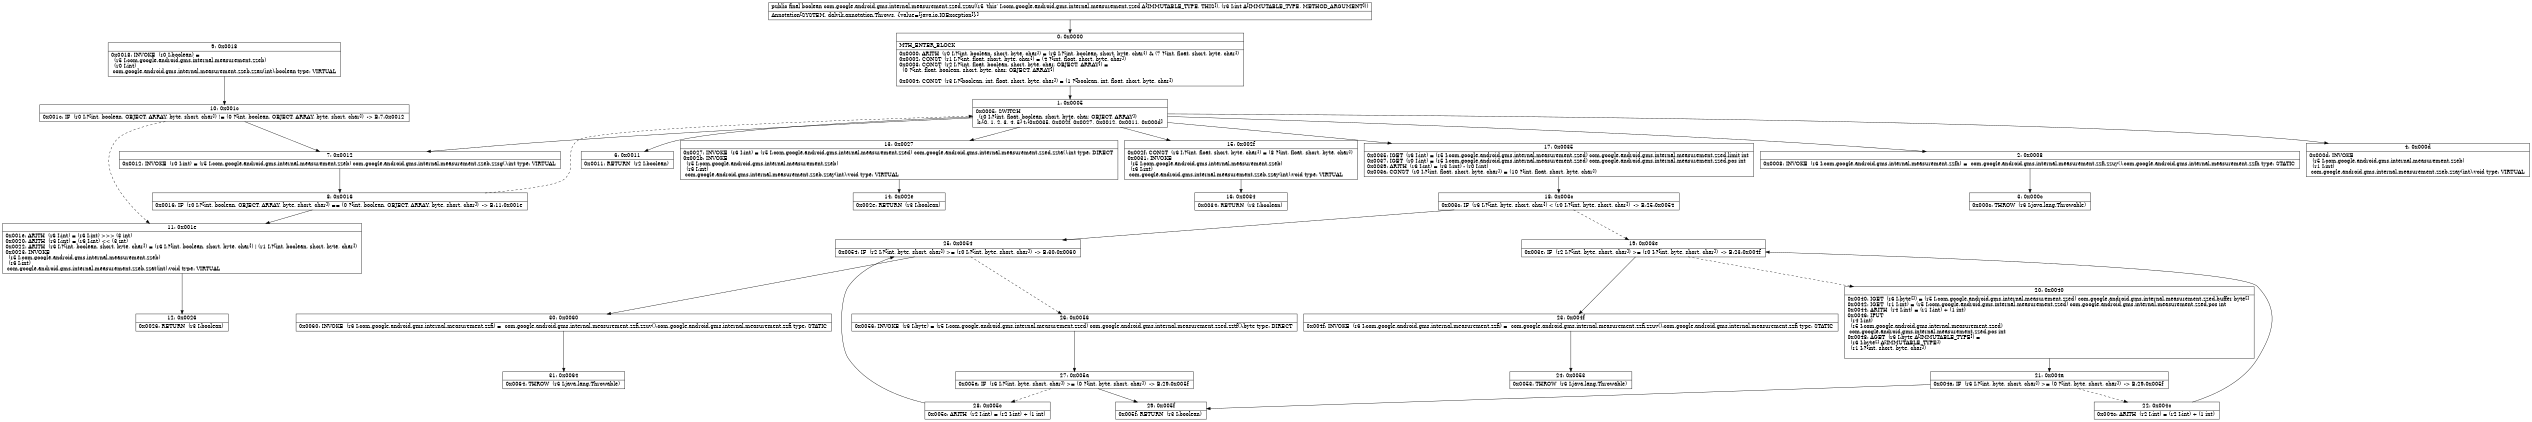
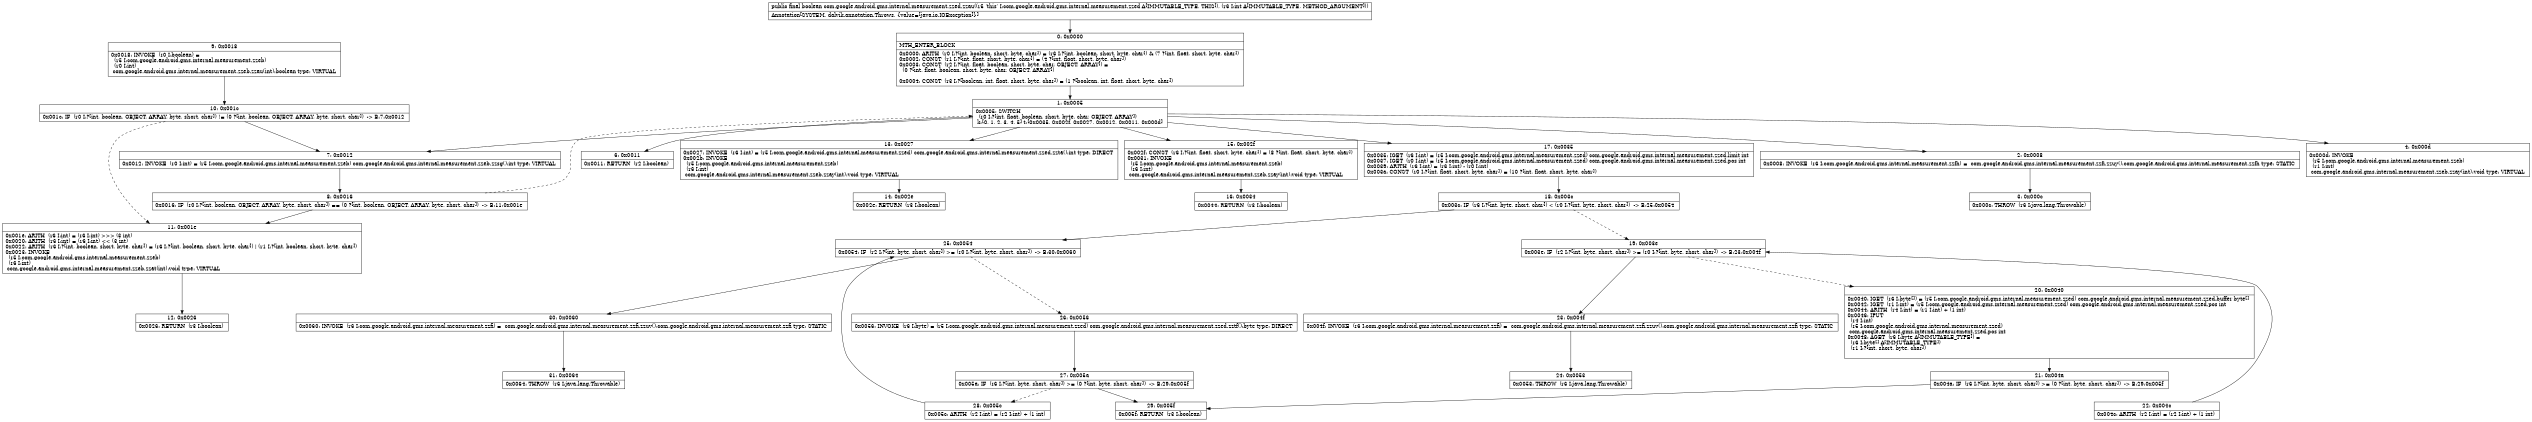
(1241, 206) -> (1241, 206)
(2101, 395) -> none
